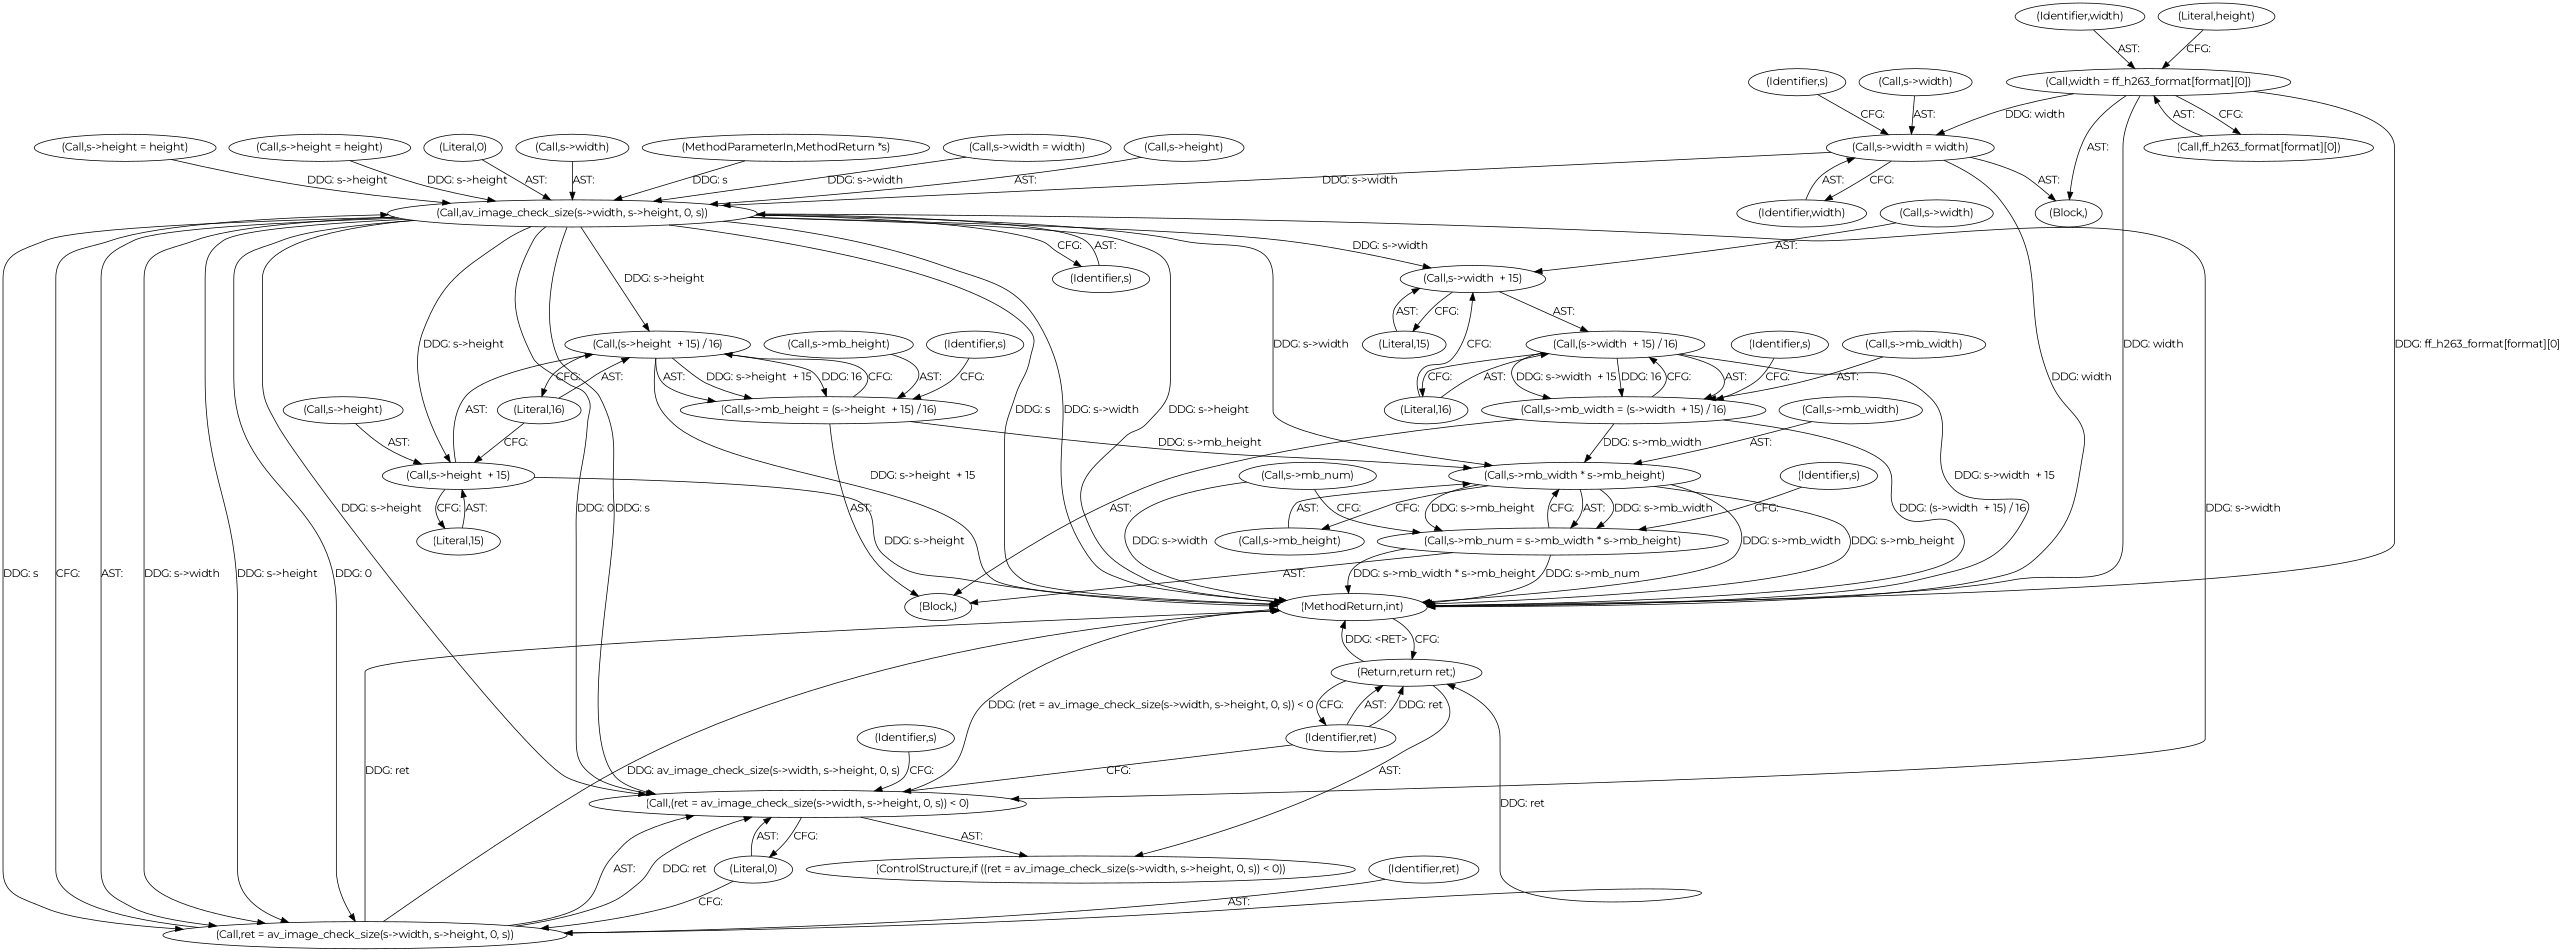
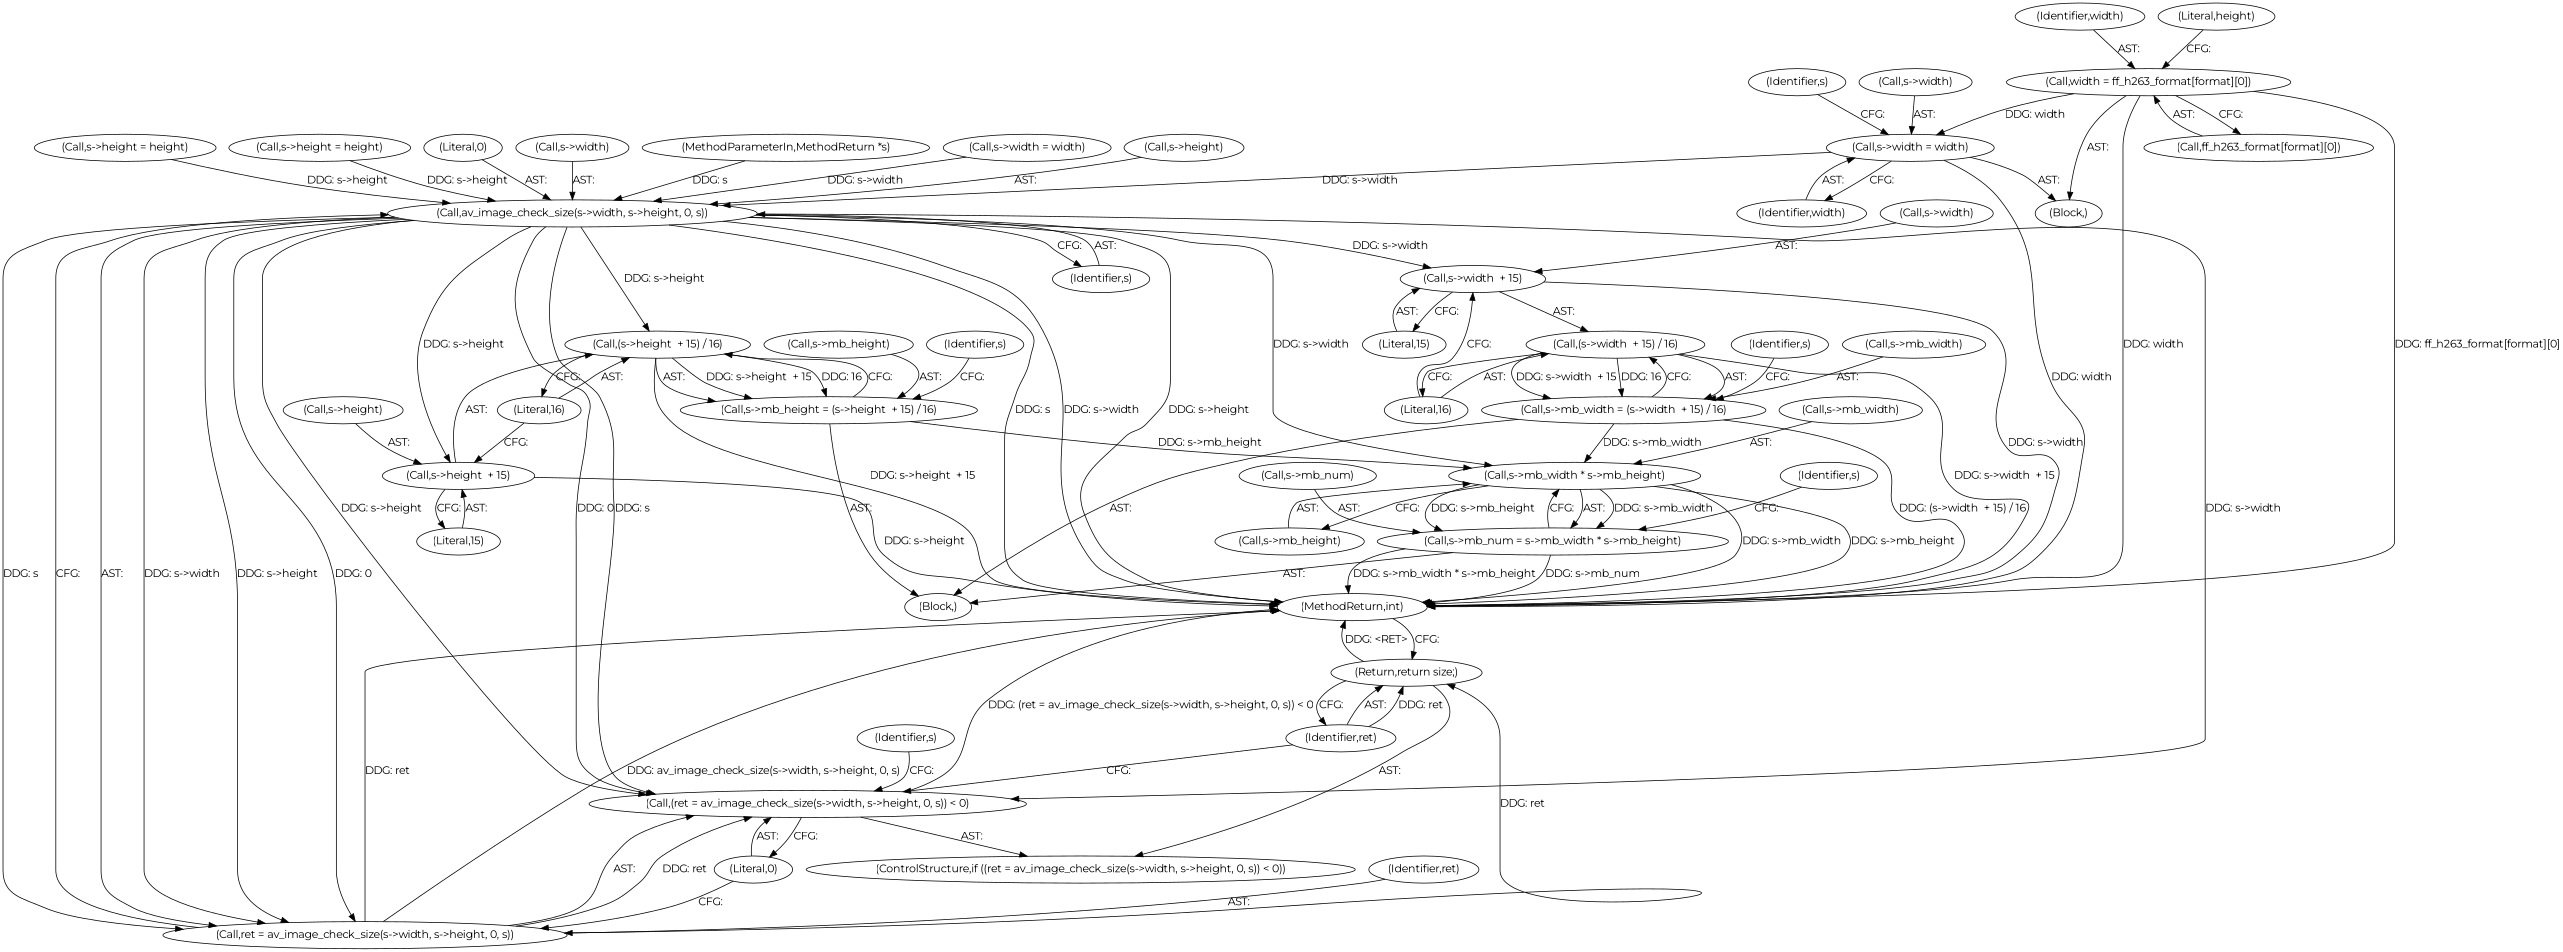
(1351, 509) -> (1351, 509)
(1131, 553) -> (2054, 493)
(1407, 673) -> (1407, 673)
